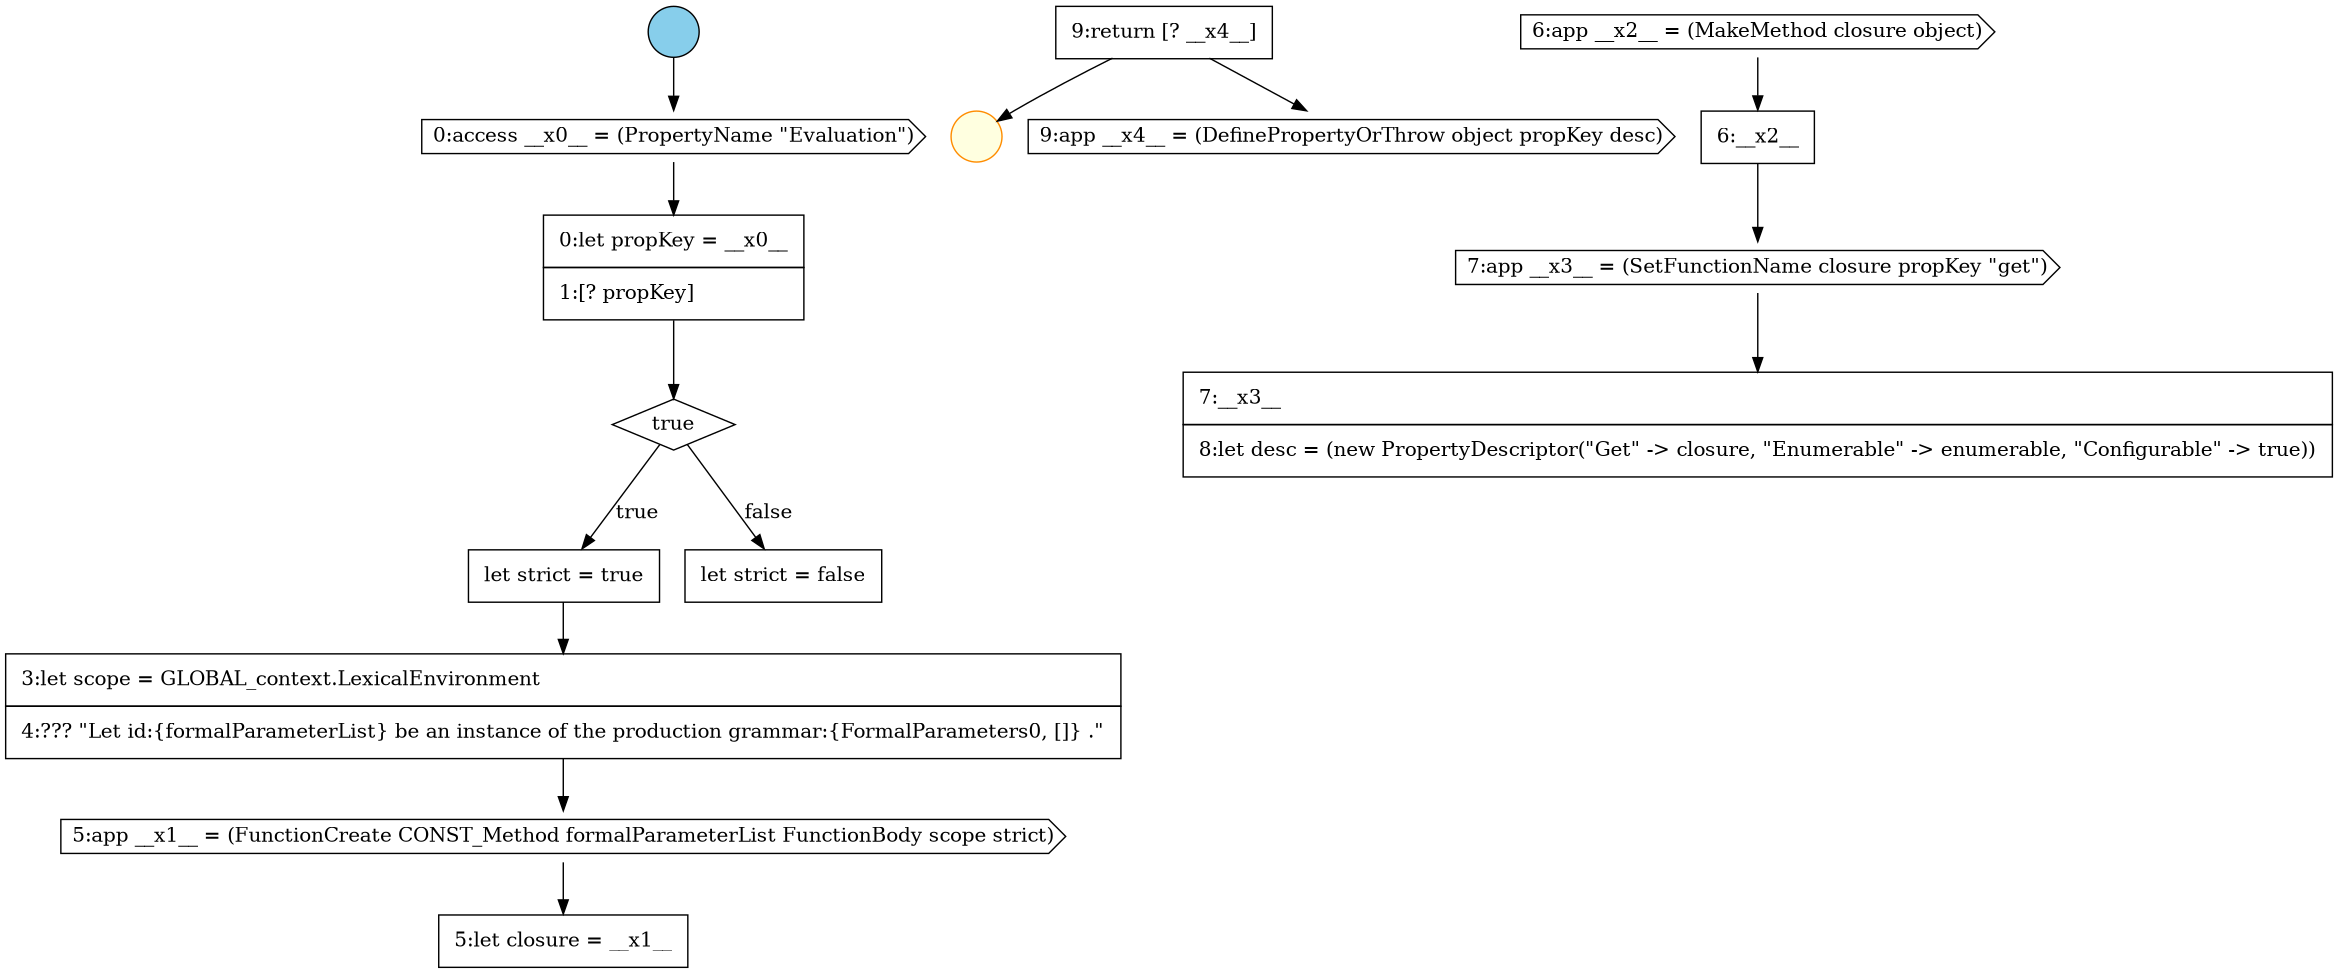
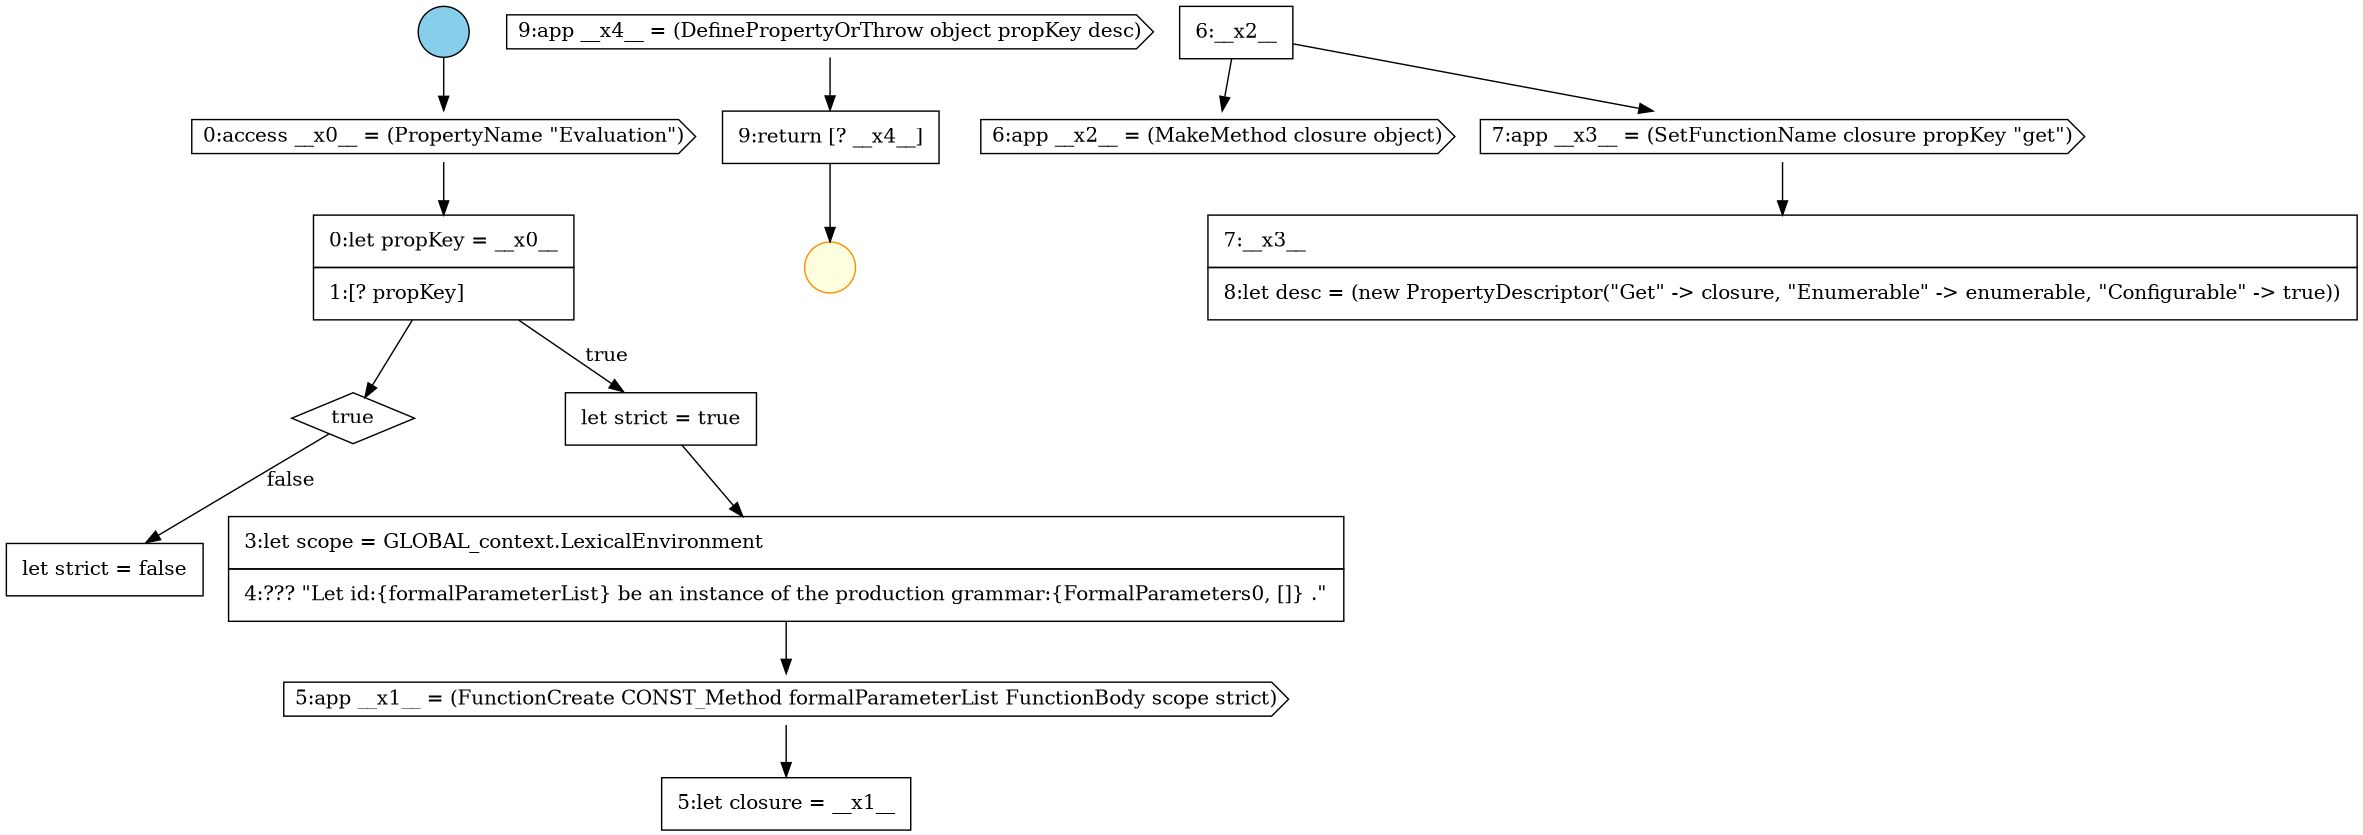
(1758, 77) -> (1228, 78)
(1252, 81) -> (830, 77)
(625, 491) -> (565, 352)
